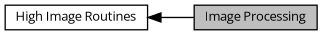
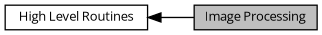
(76, 17) -> (76, 17)
